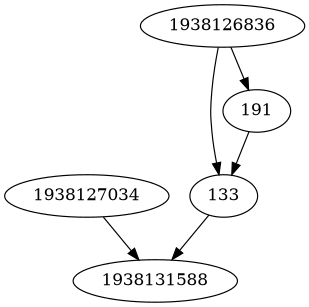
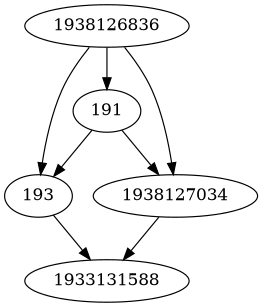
none -> (157, 102)
none -> (136, 148)
(224, 196) -> (38, 196)
(155, 281) -> (107, 281)
